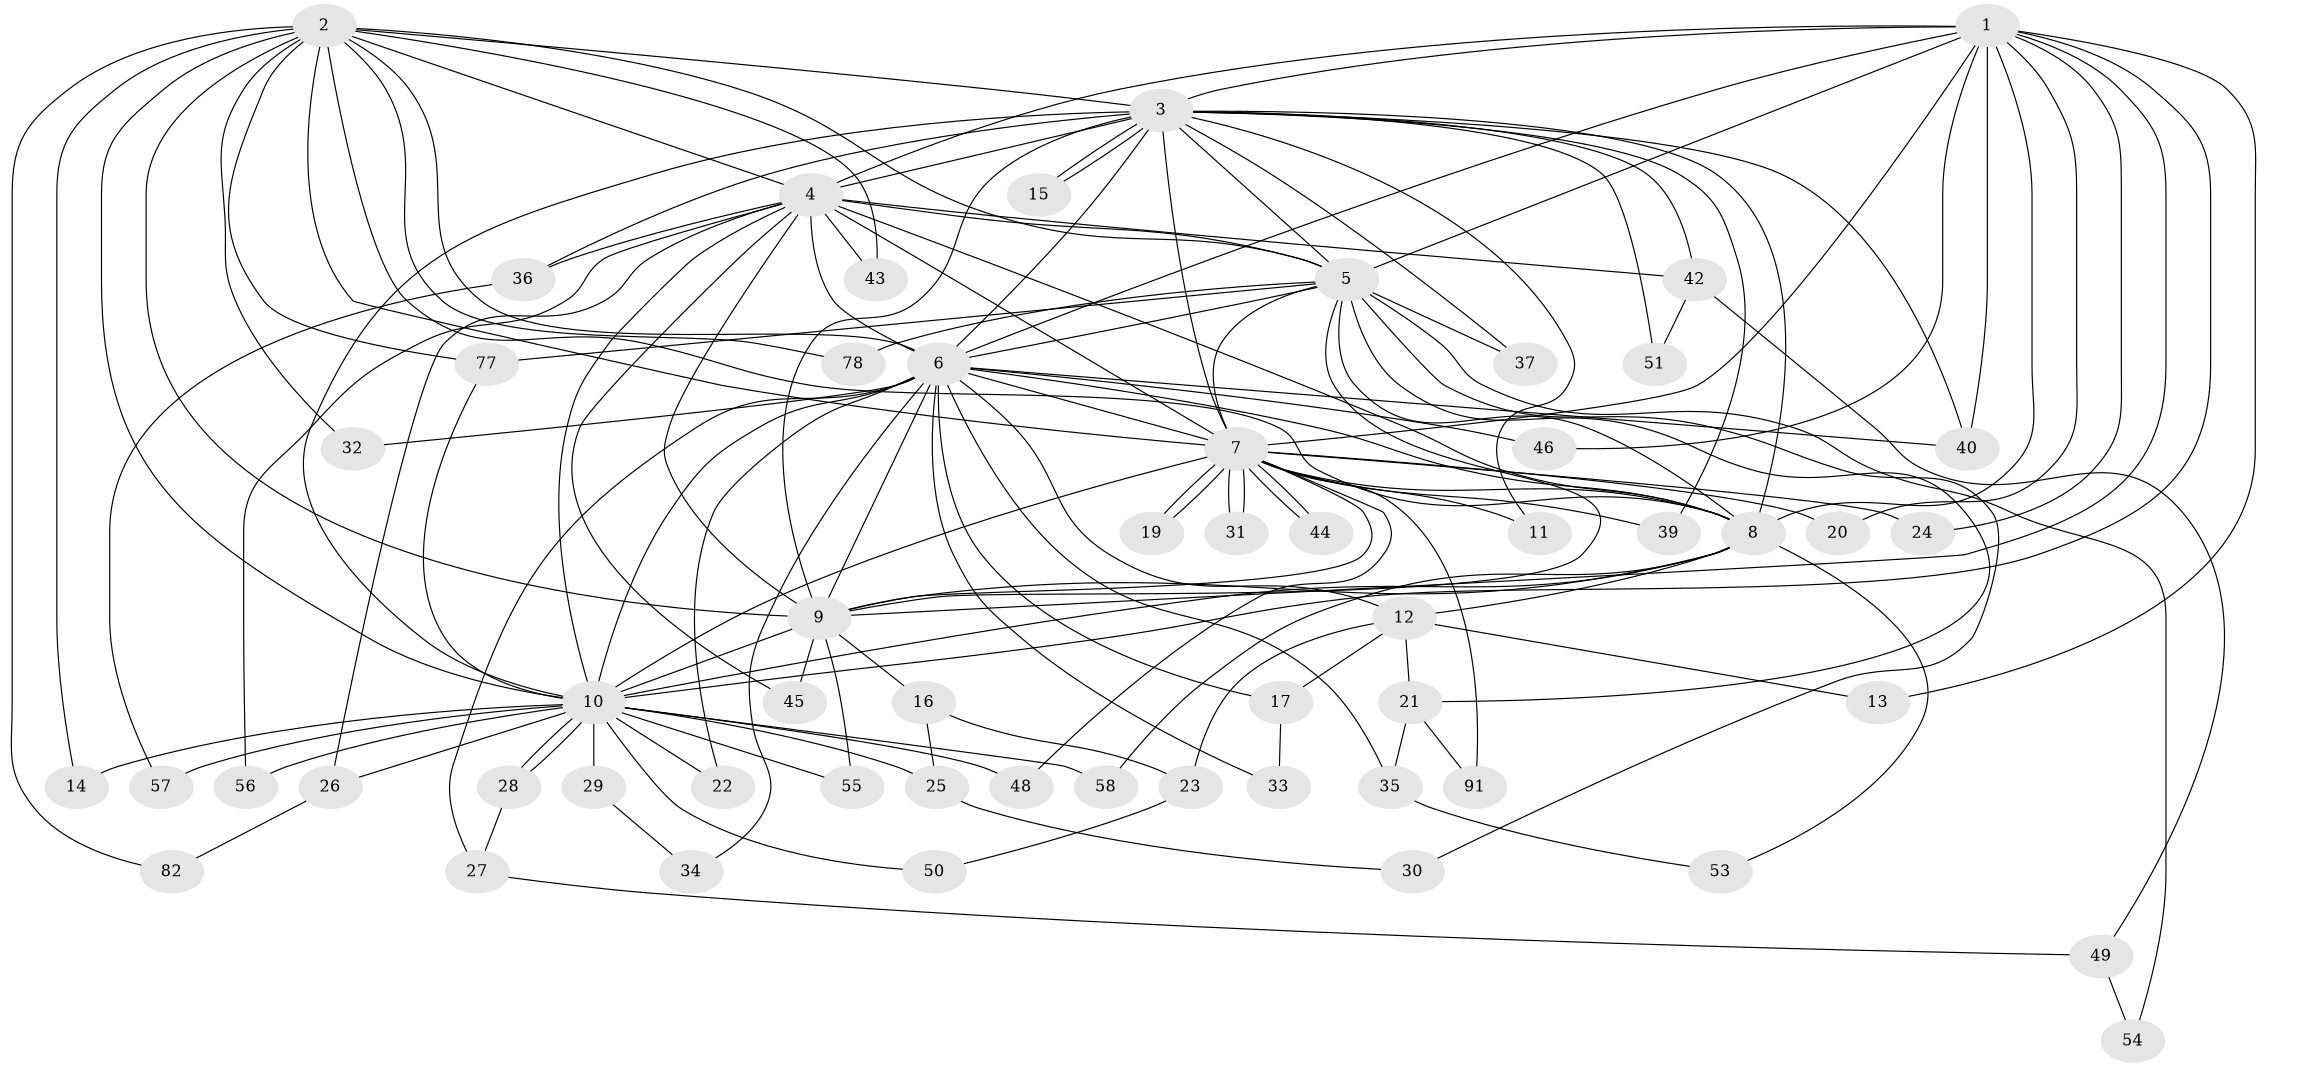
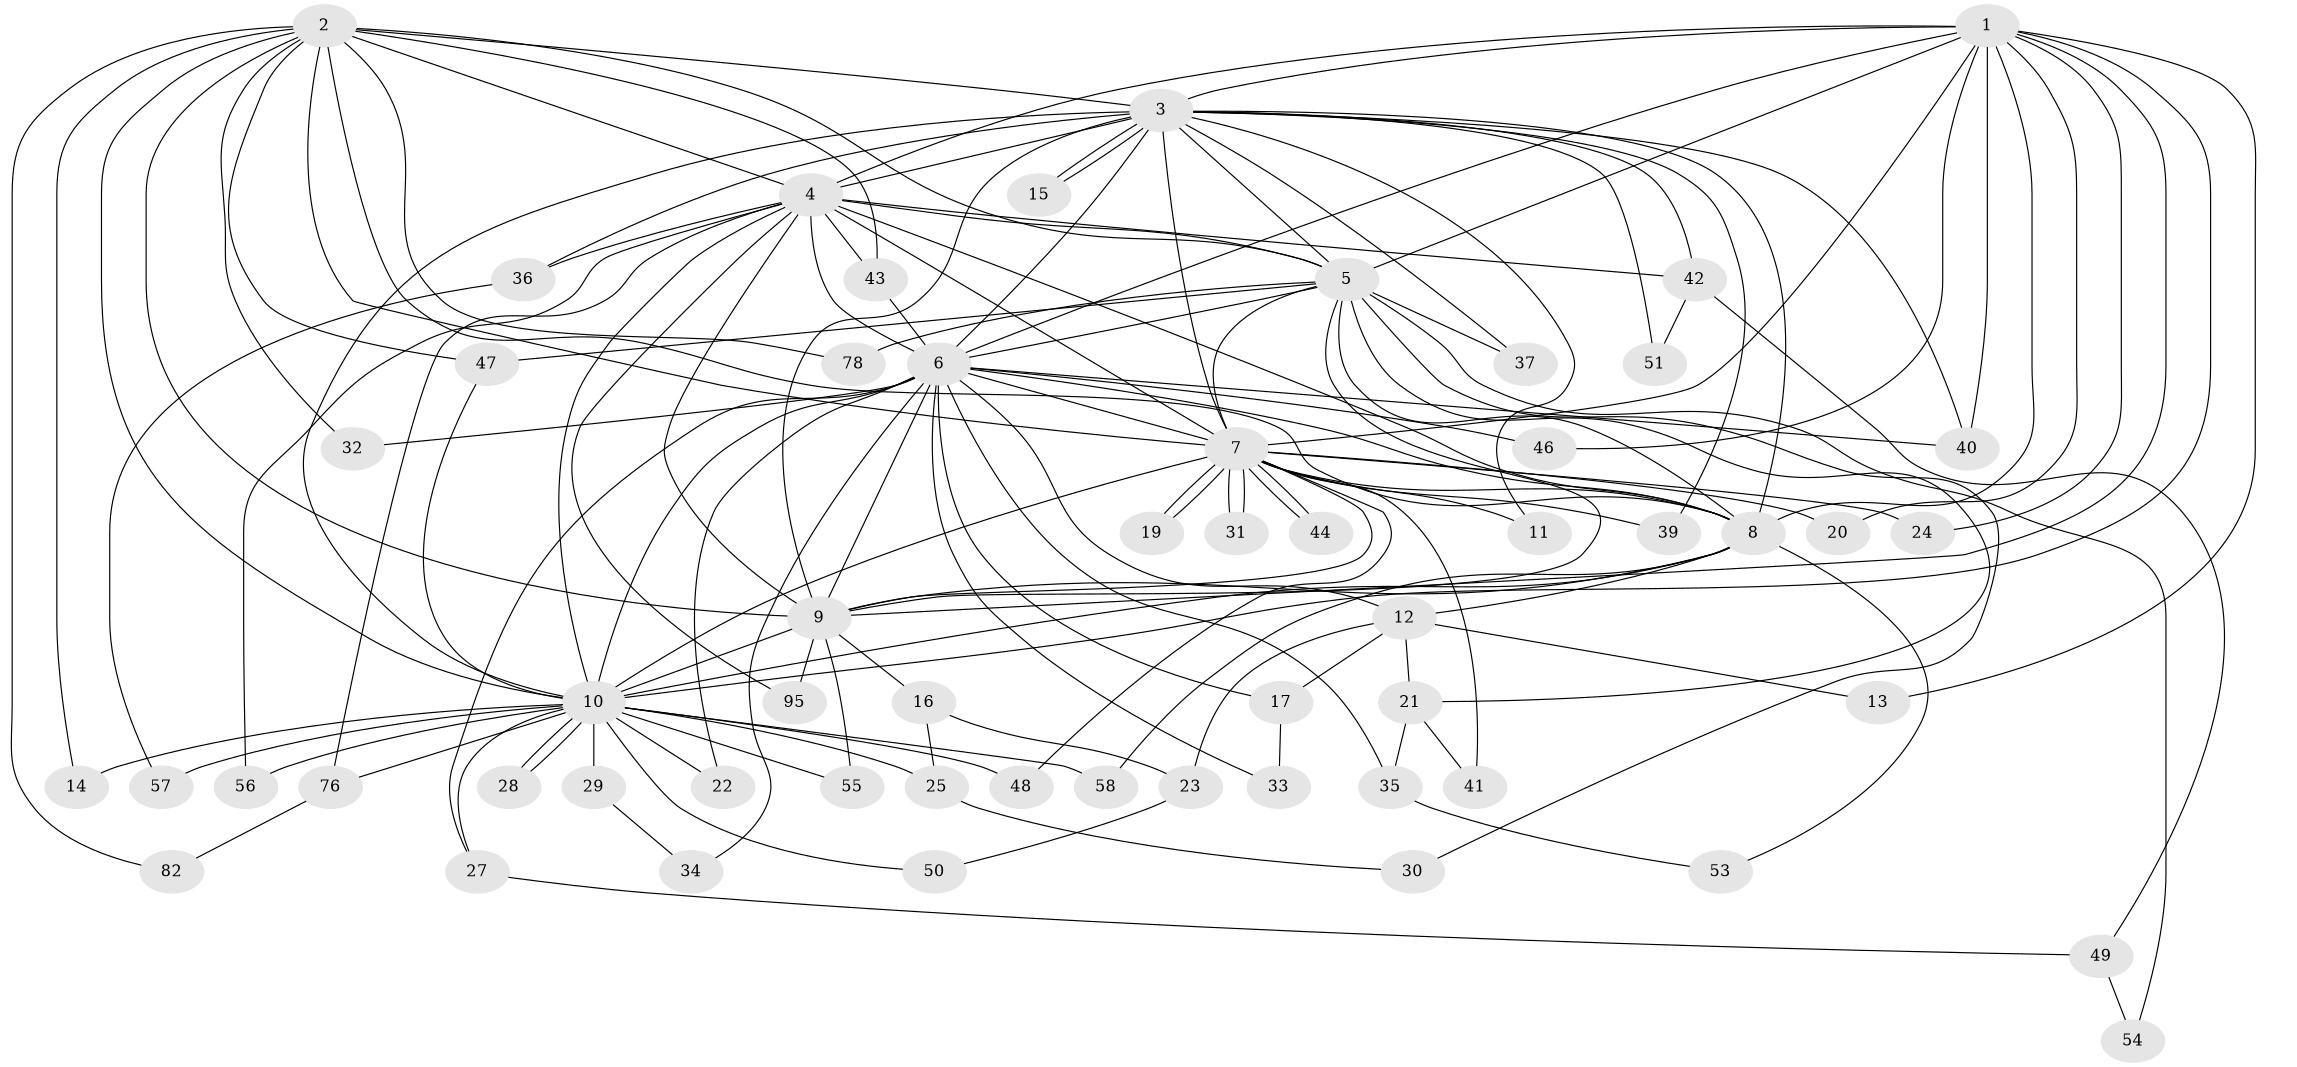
(542, 324) -> (914, 330)
(487, 364) -> (487, 364)
(795, 703) -> (795, 703)
(331, 787) -> (331, 787)
(1475, 787) -> (1475, 787)
(493, 829) -> (475, 755)
